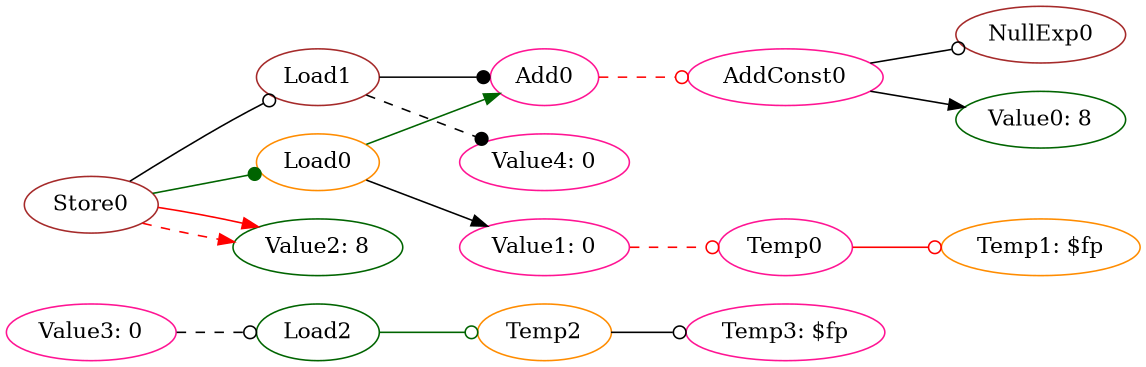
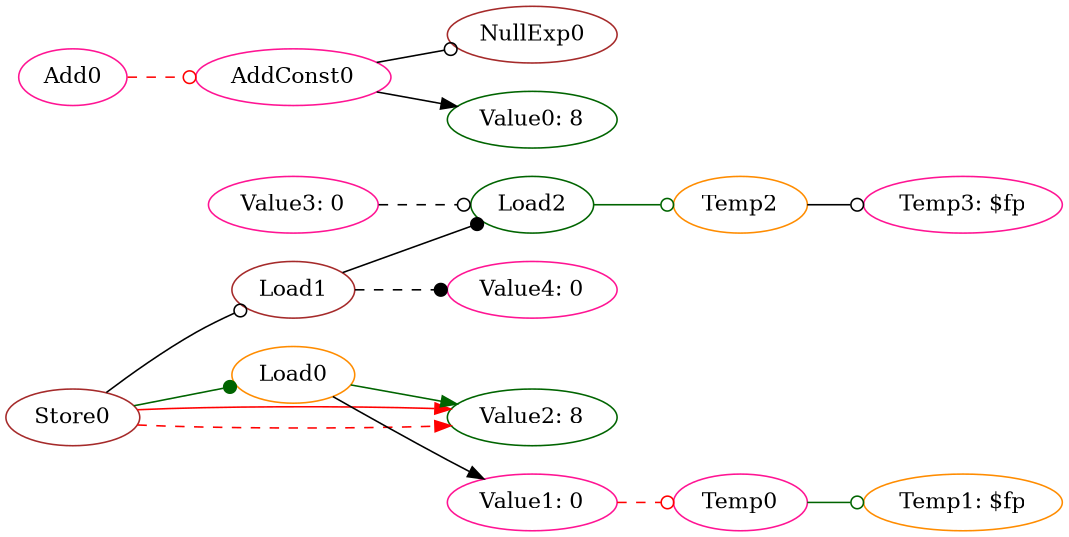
(428, 77) -> (407, 249)
(417, 125) -> (396, 393)
(891, 247) -> (829, 502)
